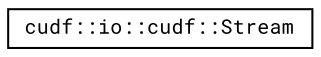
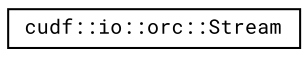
(160, 29) -> (154, 29)
